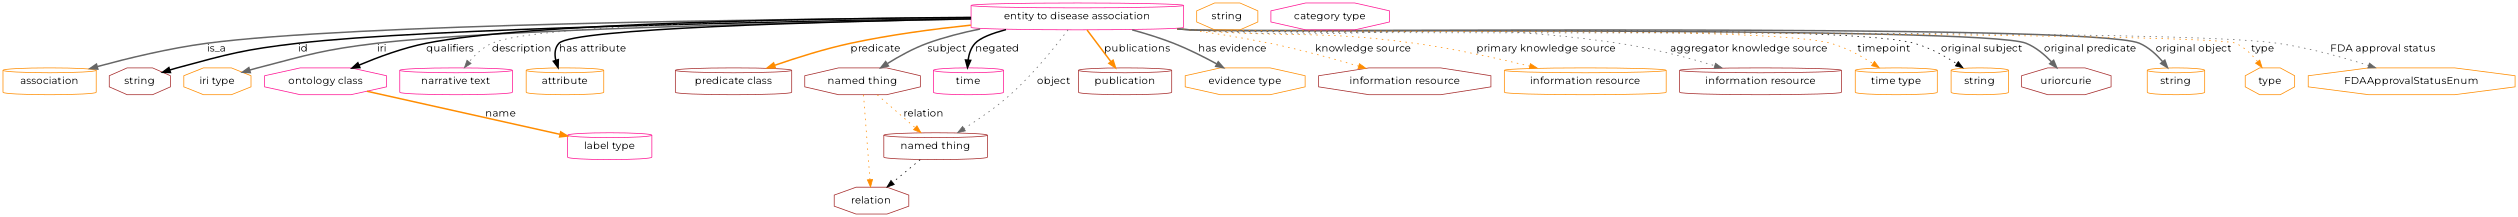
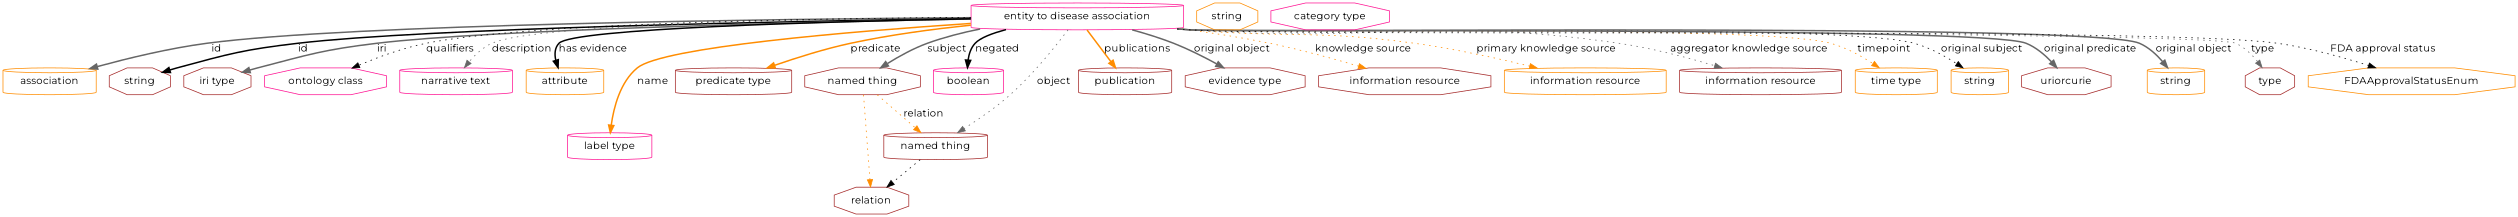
(663, 24) -> (663, 24)
(1721, 33) -> (1721, 33)
(1774, 33) -> (1774, 33)
(217, 49) -> (217, 49)
(593, 49) -> (593, 49)
(1232, 49) -> (1232, 49)
(217, 81) -> (217, 81)
(734, 81) -> (734, 81)
(968, 81) -> (968, 81)
(1245, 81) -> (1245, 81)
(2270, 81) -> (2270, 81)
(463, 113) -> (771, 41)
